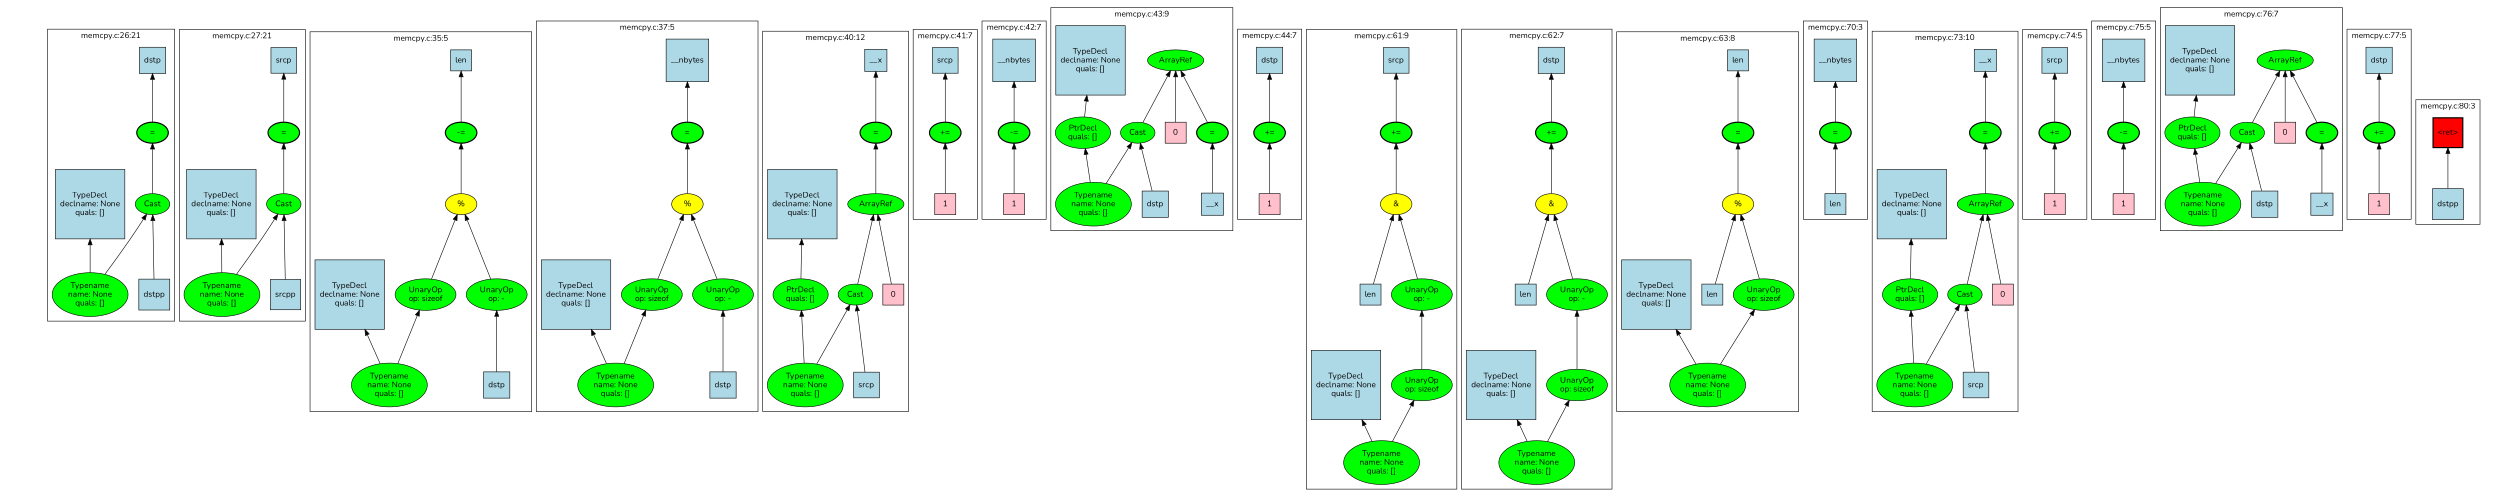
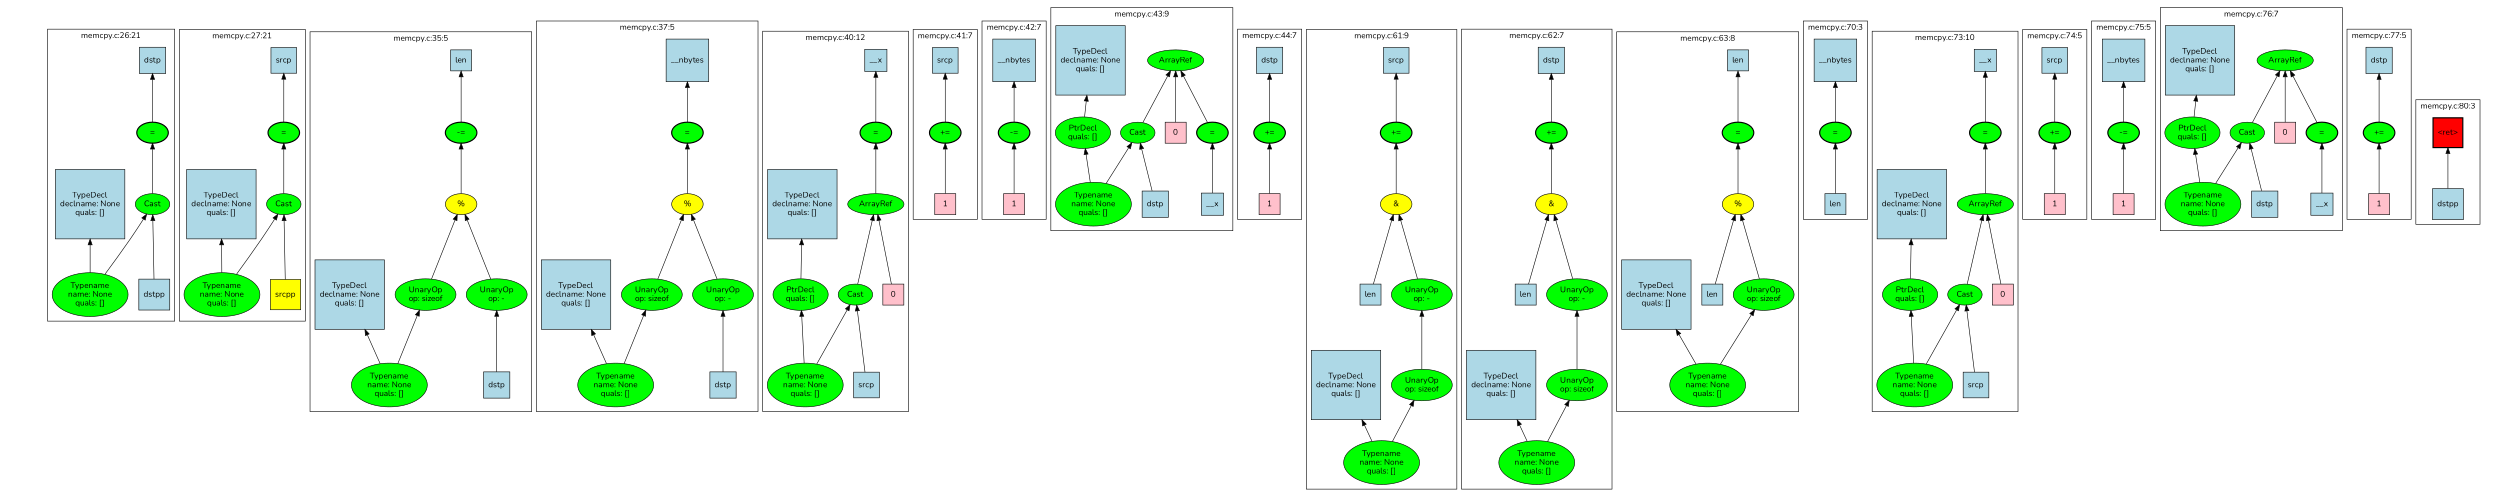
(286, 295) -> (286, 295)
